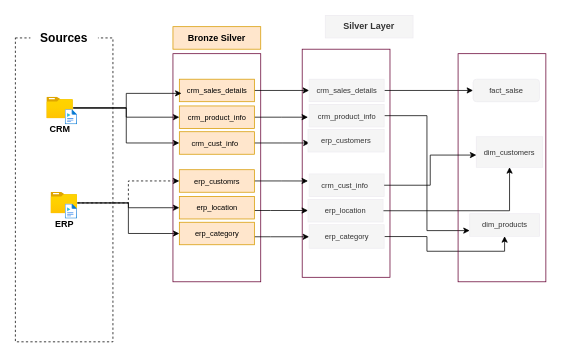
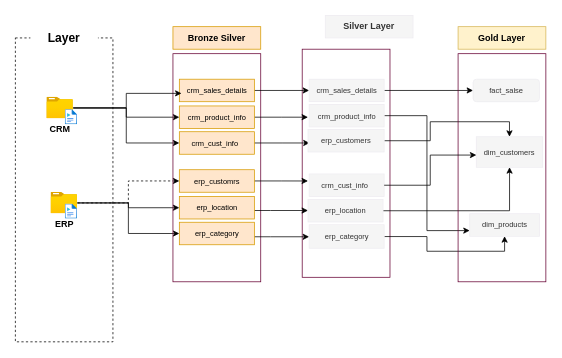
(64, 38) -> (64, 38)
none -> (502, 38)
none -> (442, 122)
